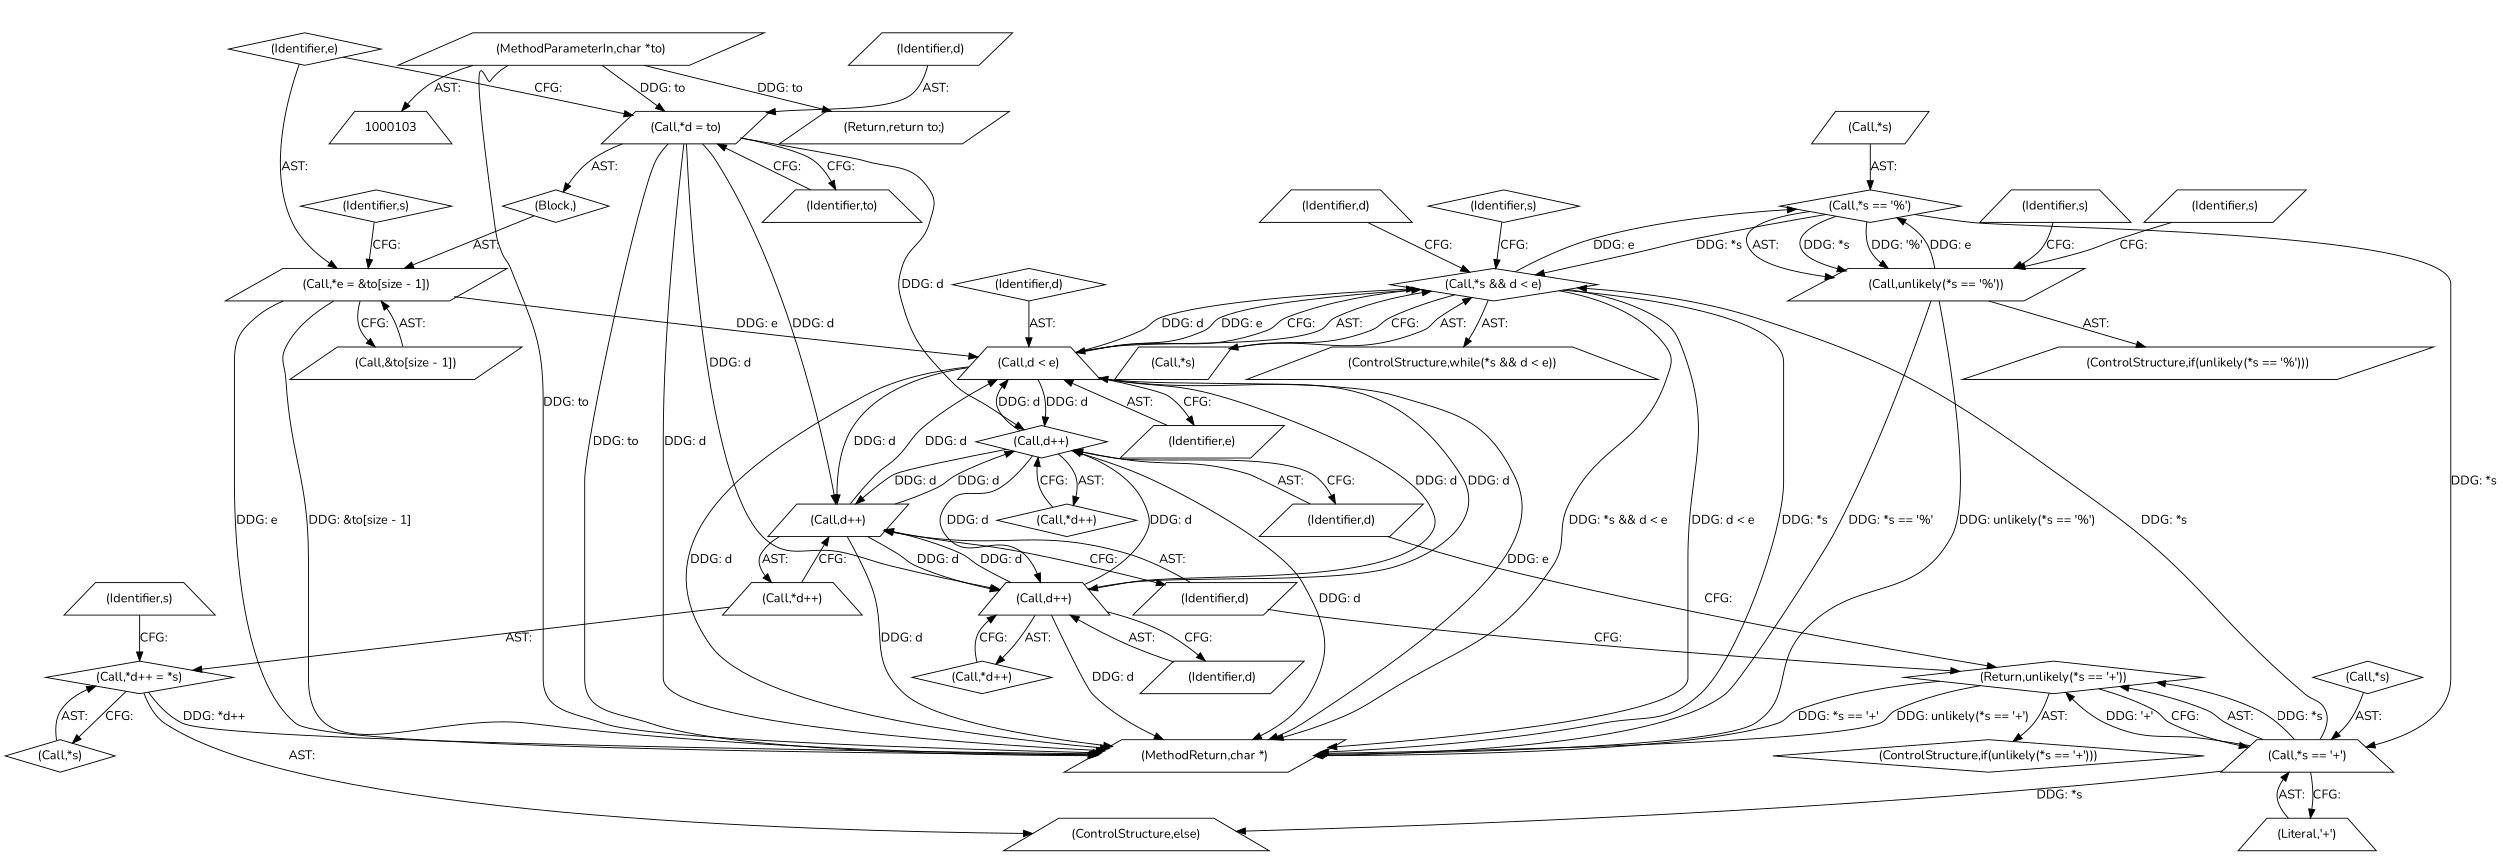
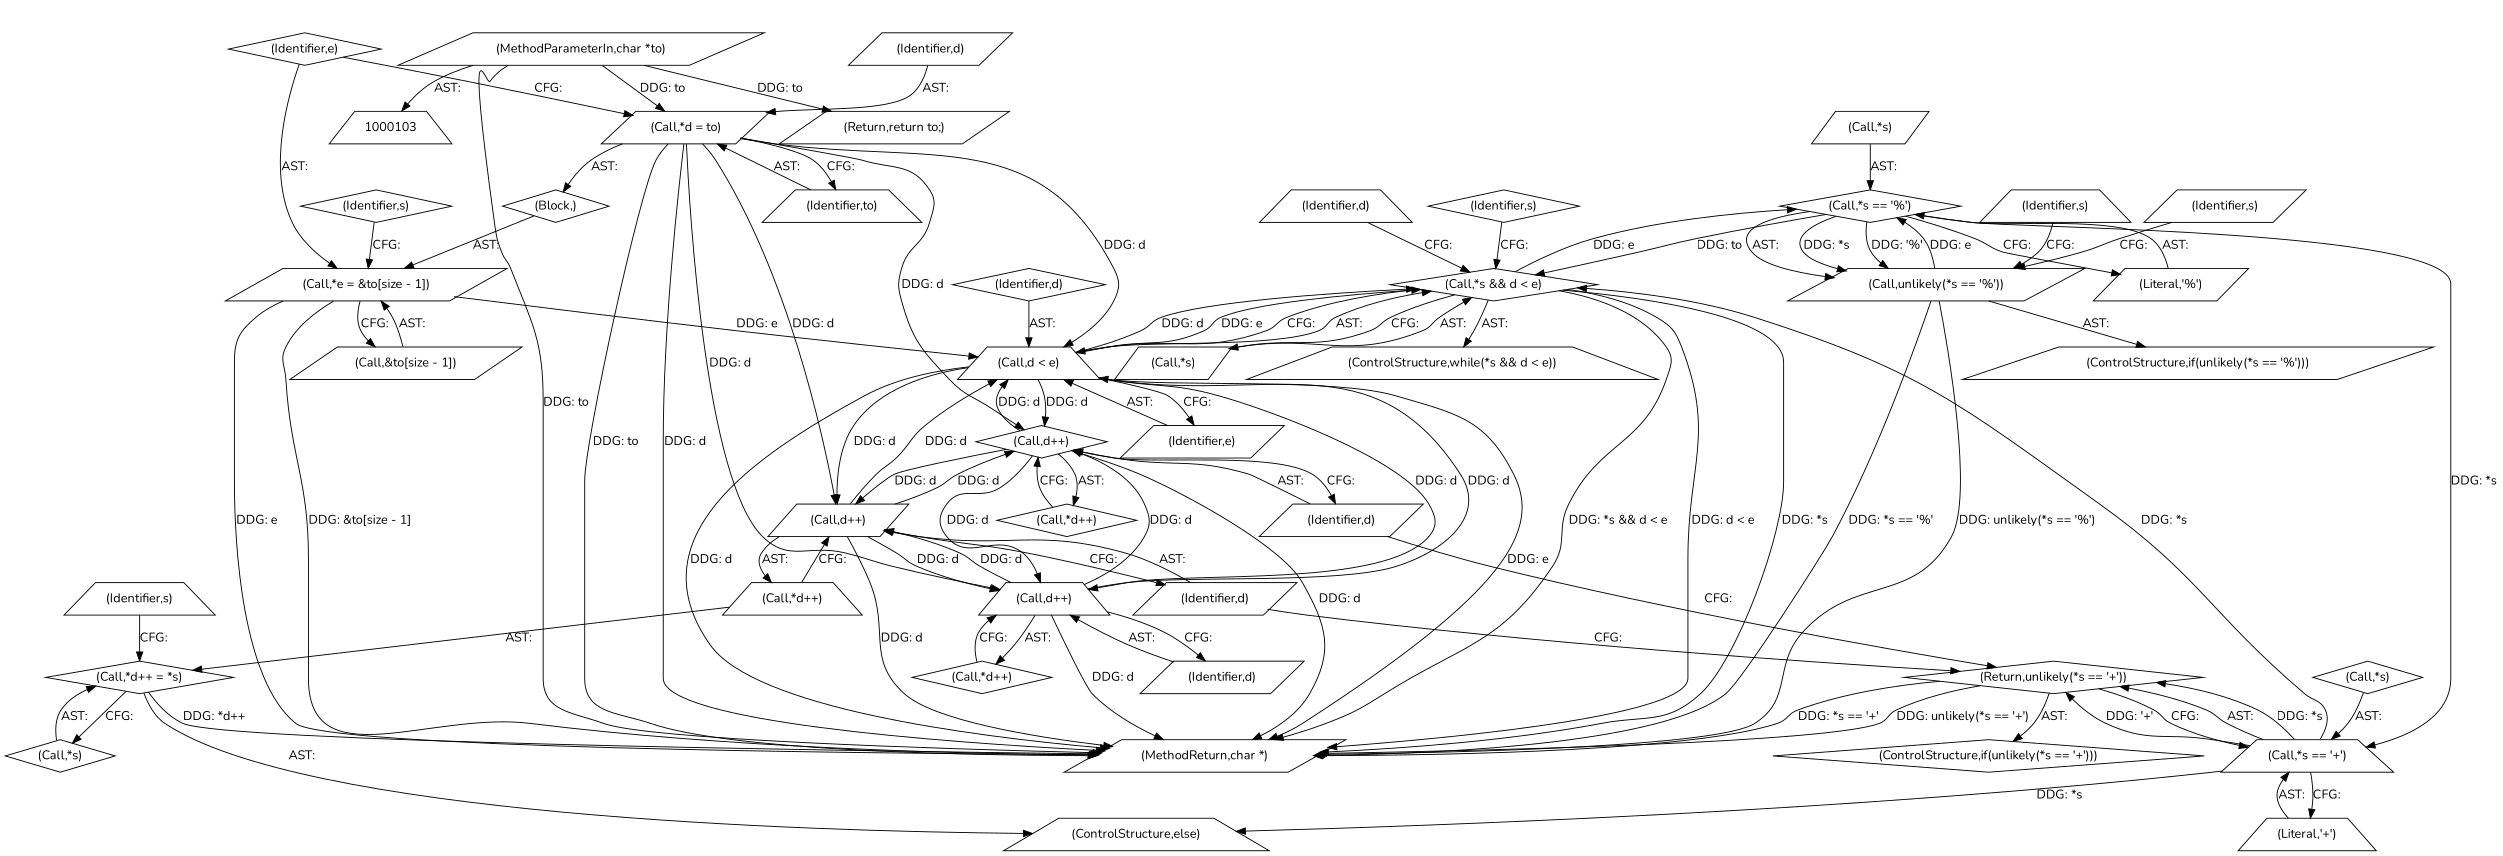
none -> (994, 166)
(789, 167) -> (789, 167)
(1720, 245) -> (1720, 245)
none -> (2171, 285)
